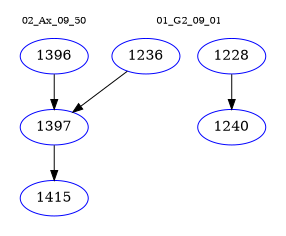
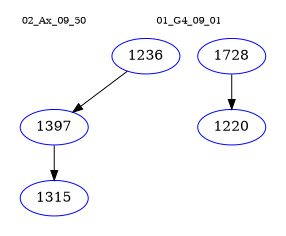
(189, 21) -> (189, 21)
(54, 56) -> none
(232, 56) -> (232, 56)
(232, 127) -> (232, 127)
(54, 198) -> (54, 198)
